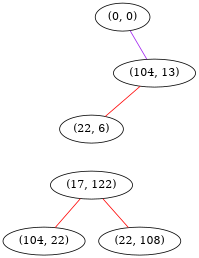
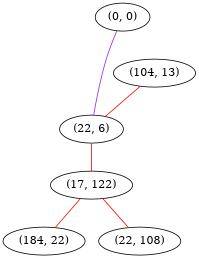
(138, 45) -> (103, 72)
none -> (92, 157)
(44, 241) -> (44, 241)
